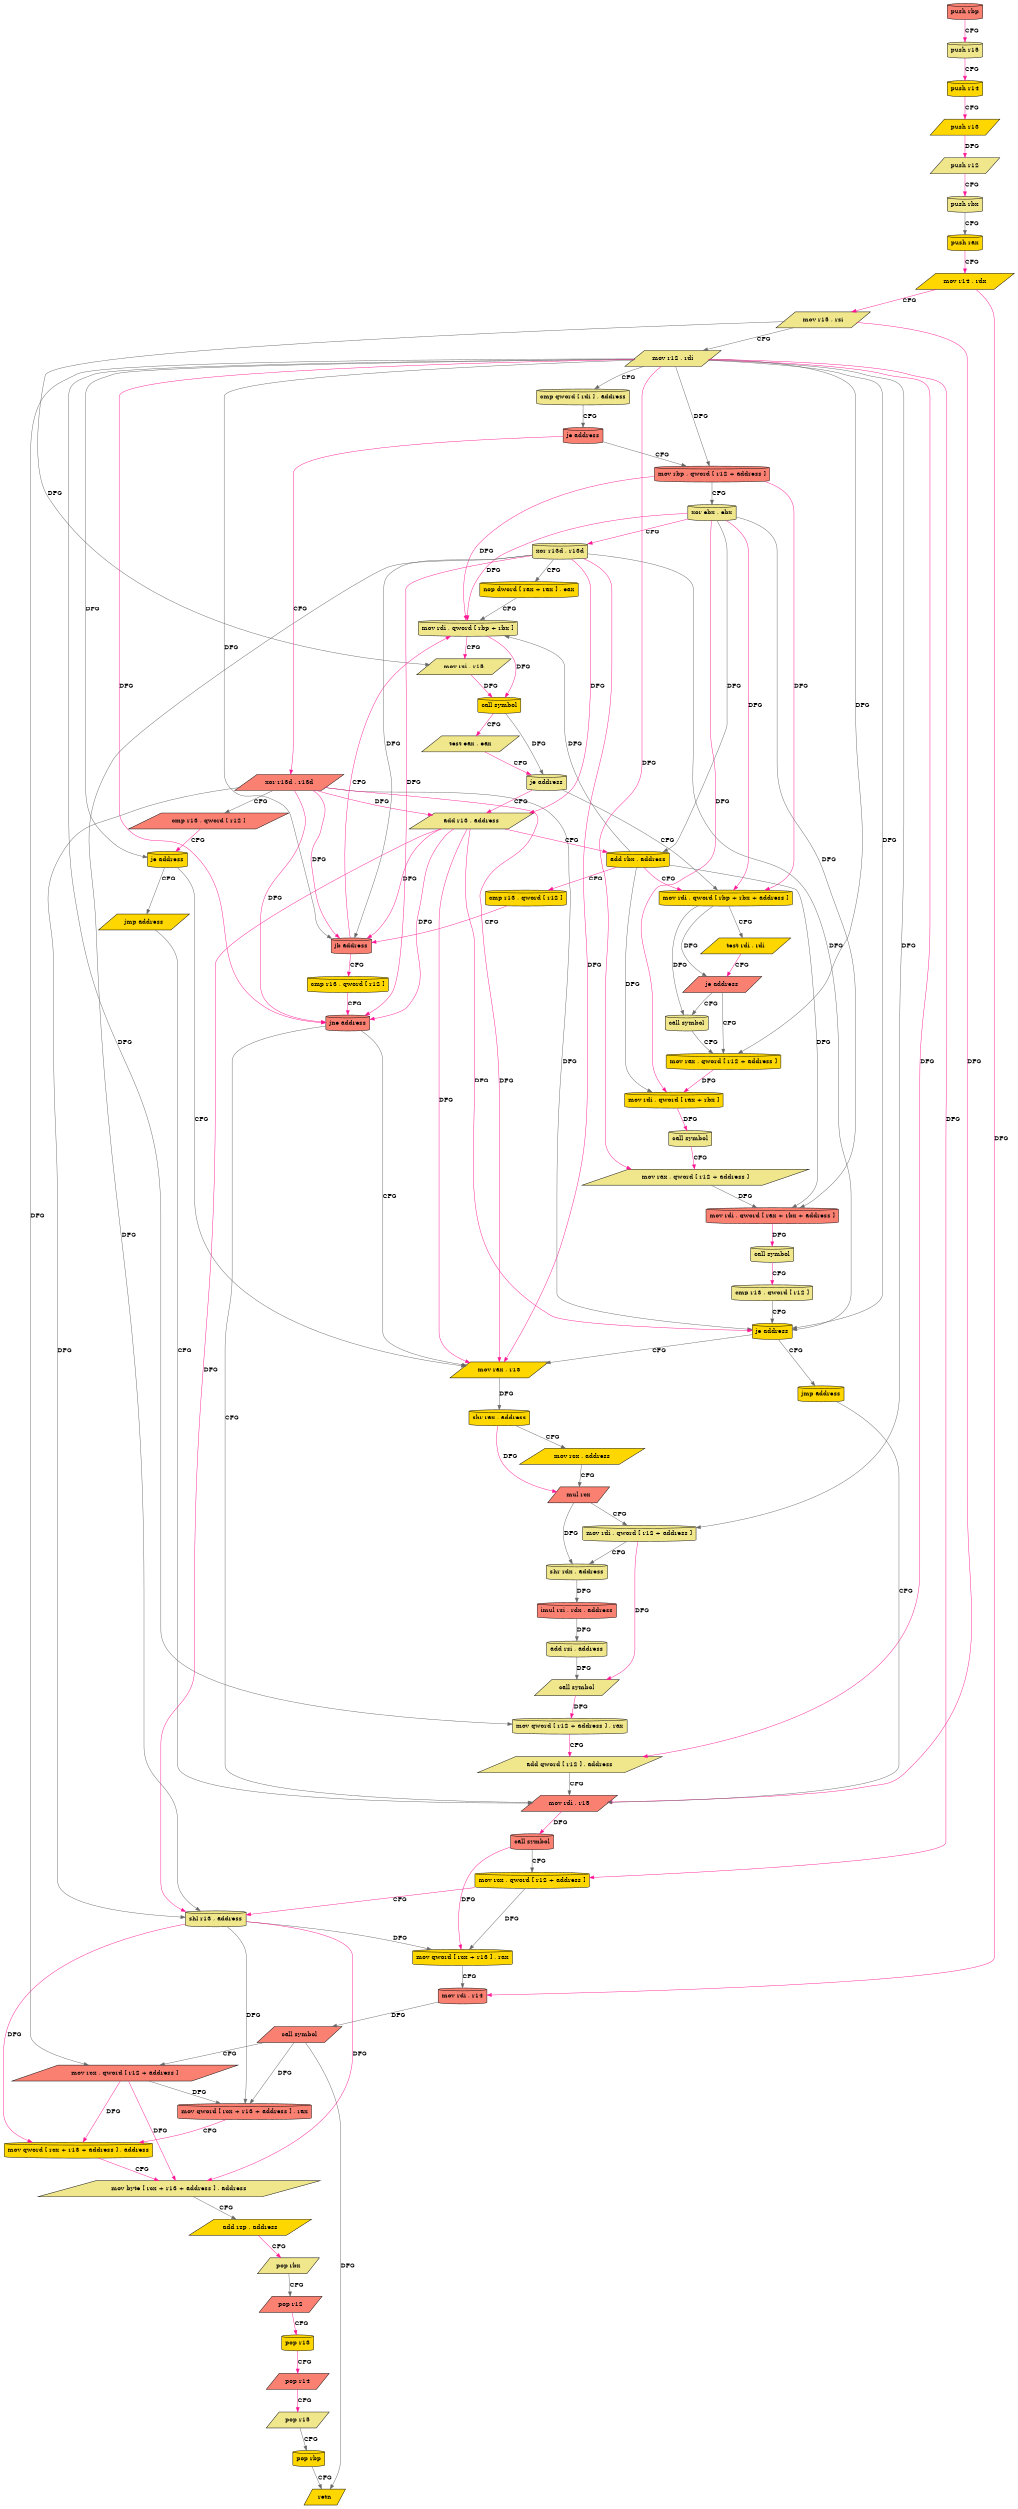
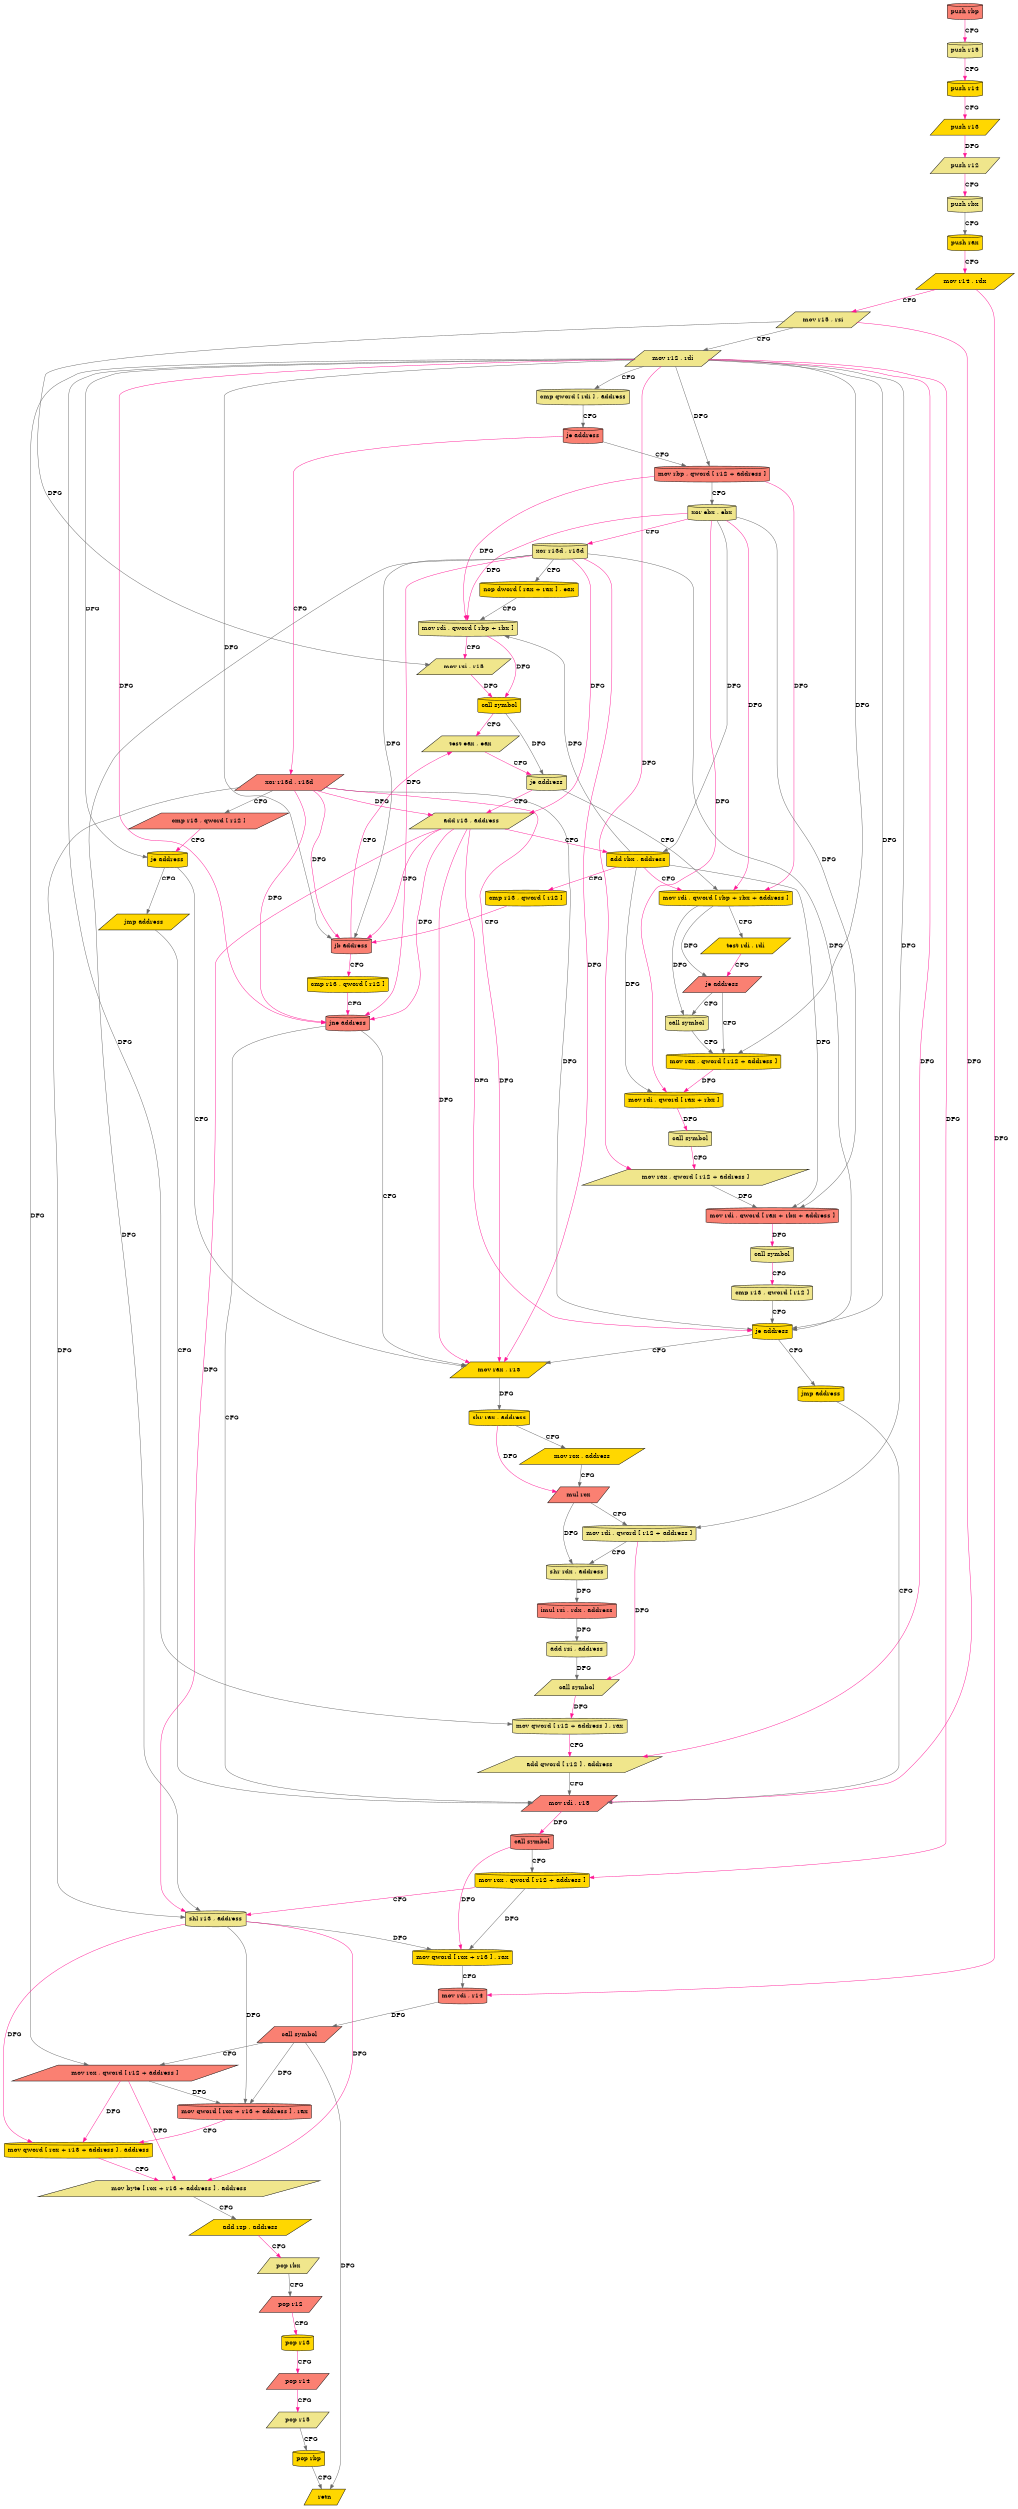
(353, 770) -> (366, 828)
